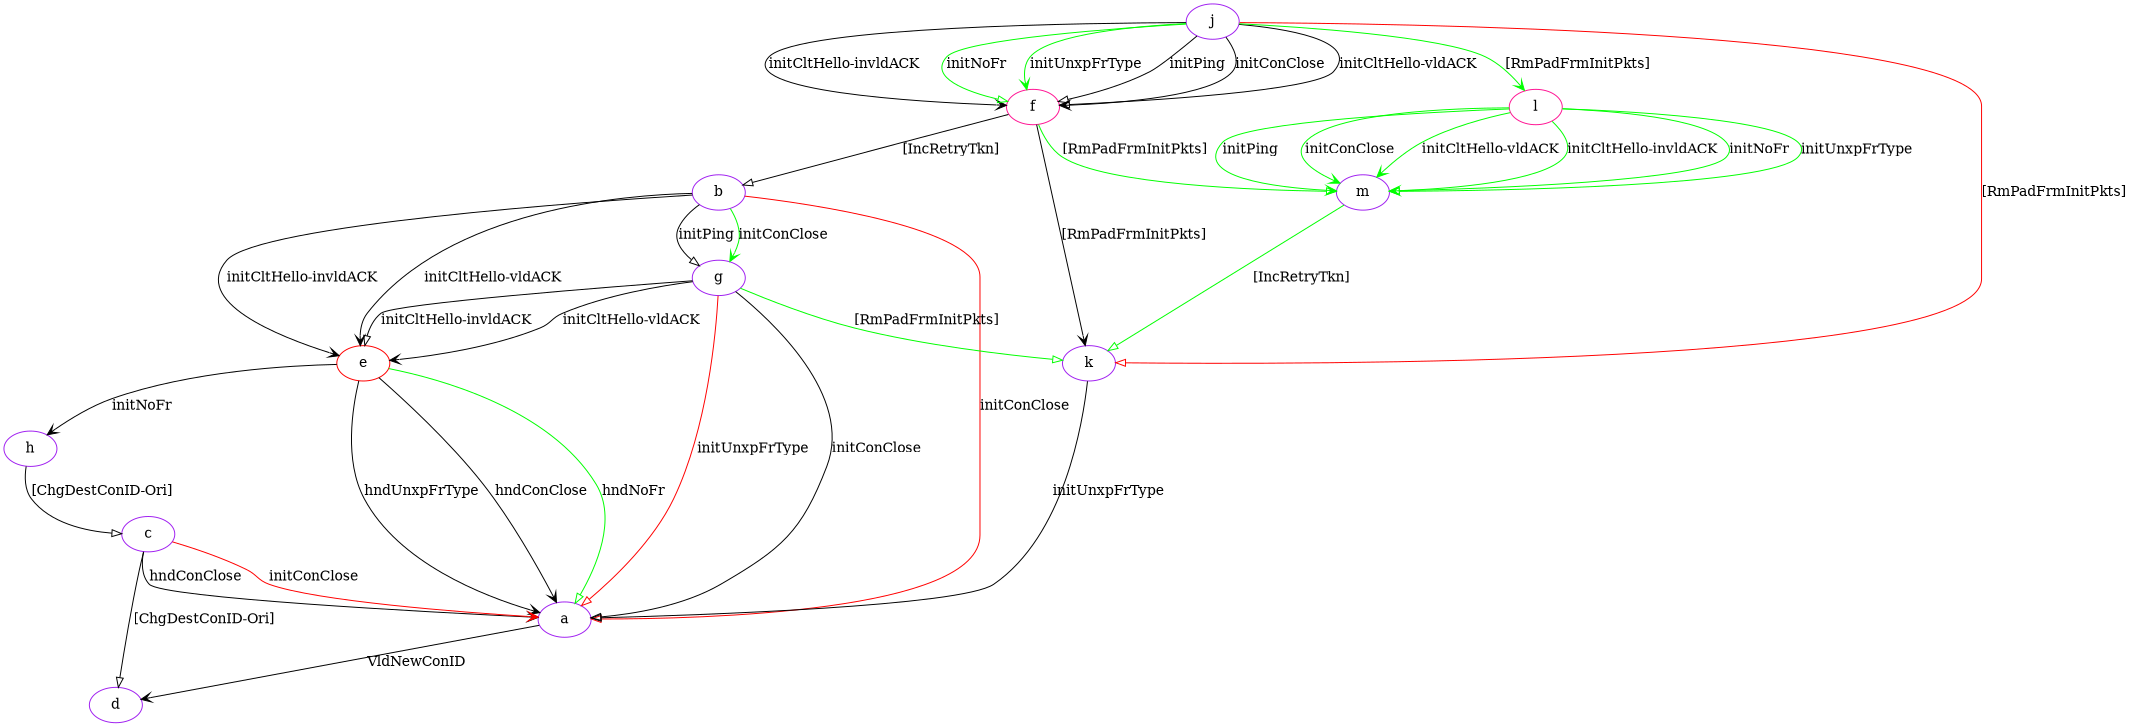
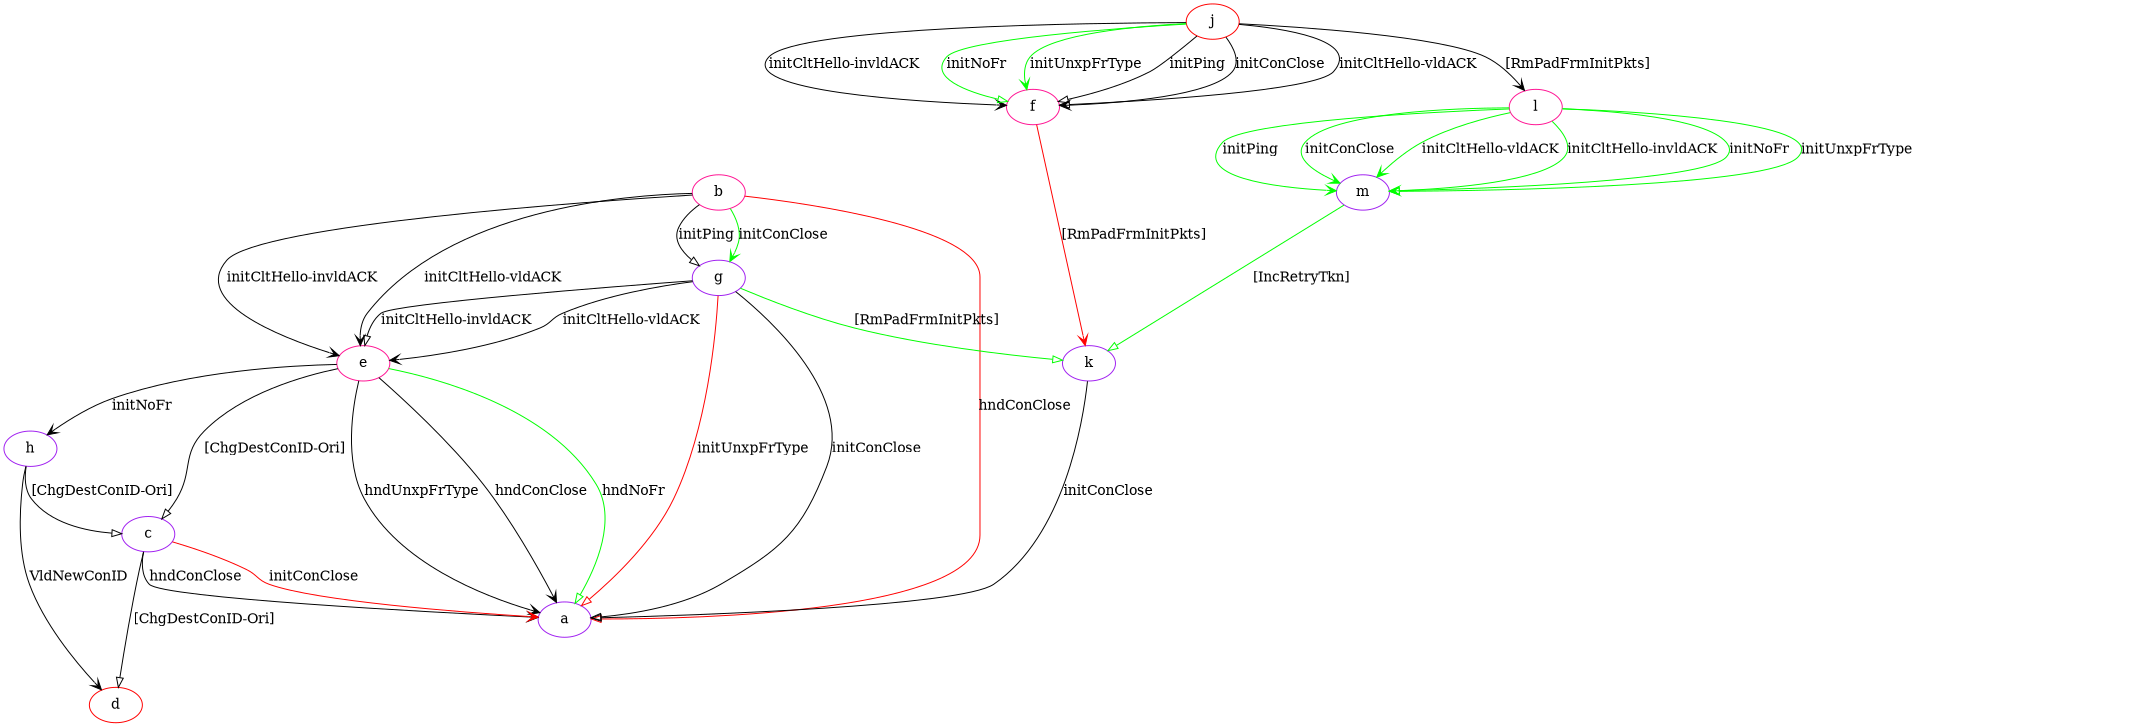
(1213, 22) -> (1213, 22)
(1384, 36) -> (1384, 36)
(880, 148) -> none
(1172, 183) -> none
(719, 192) -> (719, 192)
(1060, 230) -> (1060, 230)
(1982, 250) -> none
(363, 363) -> (363, 363)
(1027, 406) -> (1027, 406)
none -> (228, 412)
(1111, 491) -> (1111, 491)
(345, 661) -> (29, 584)
(116, 705) -> (116, 705)
